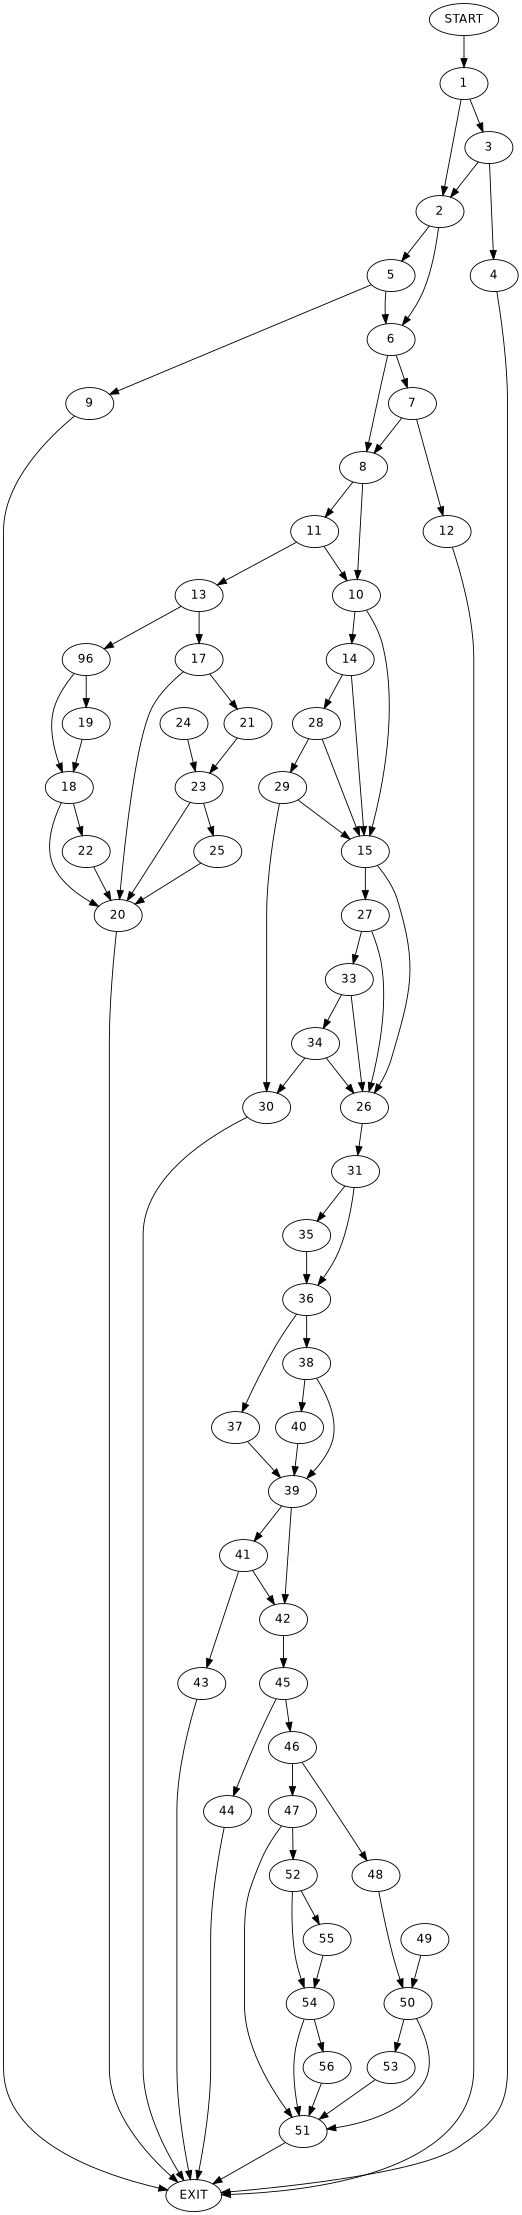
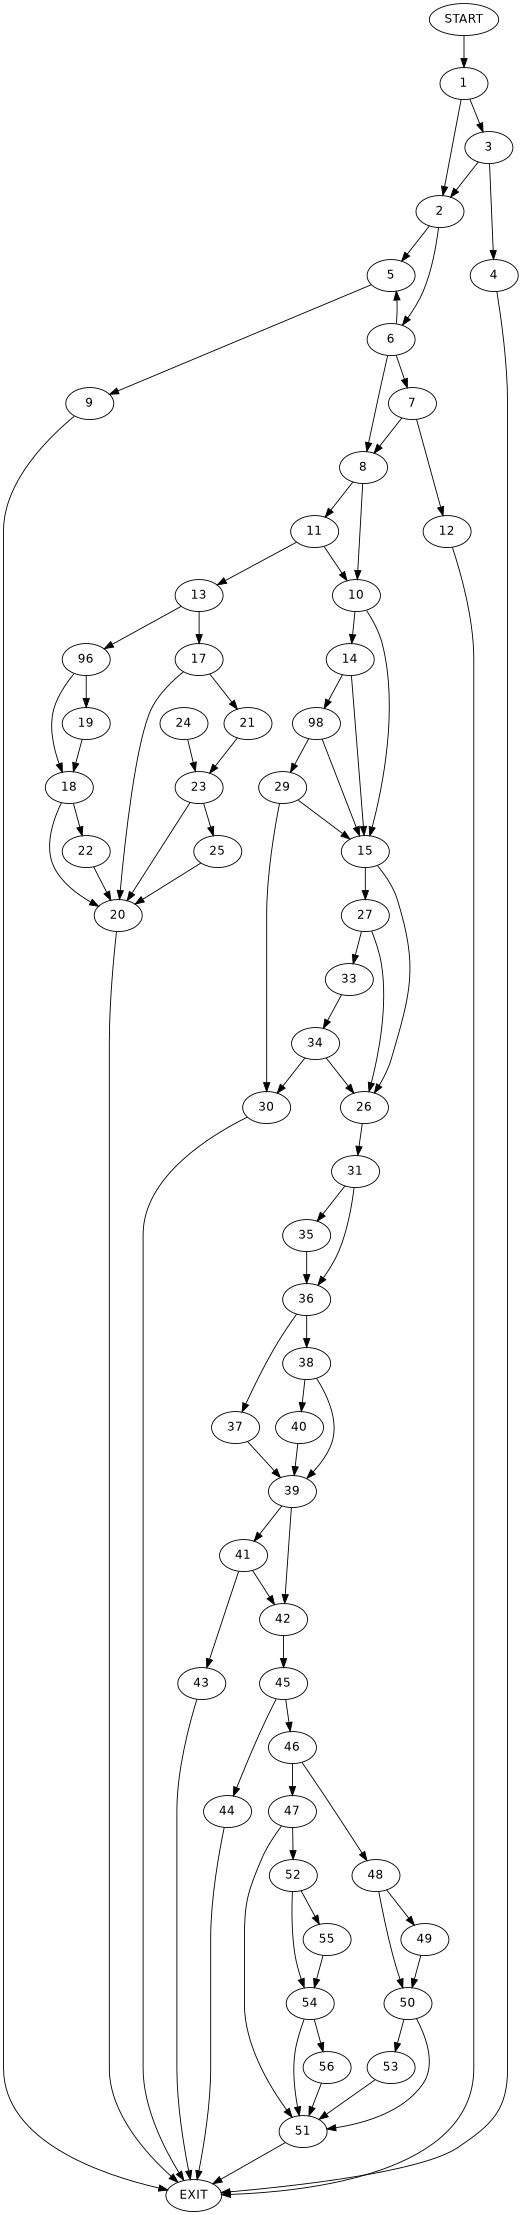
(385, 303) -> (397, 312)
(316, 724) -> (316, 724)
(356, 1039) -> none
none -> (398, 1904)
